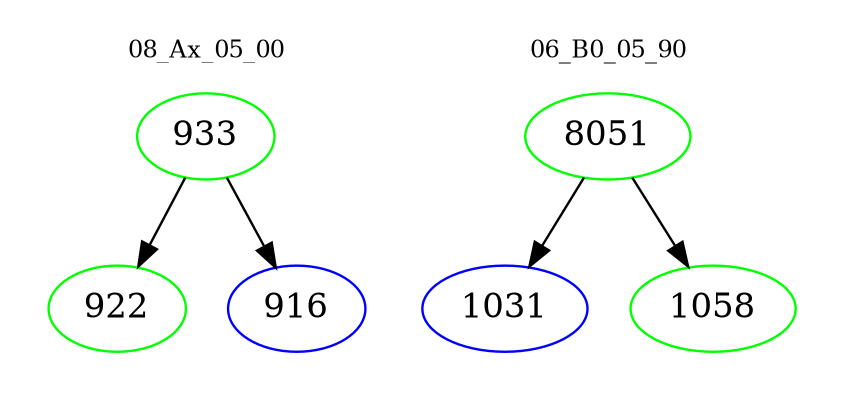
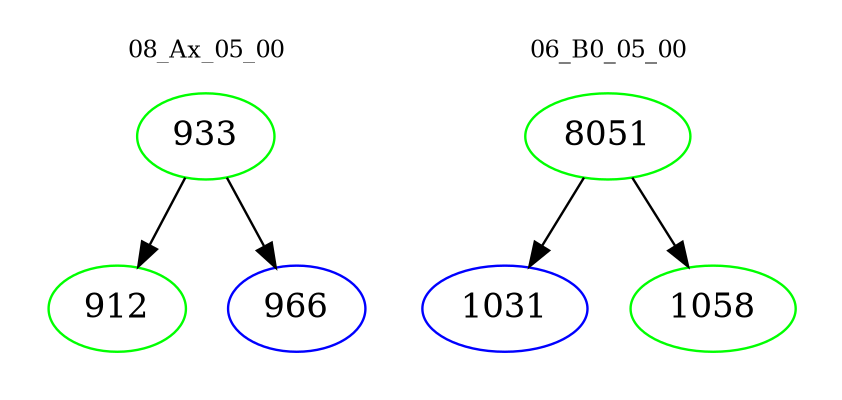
(609, 51) -> (609, 51)
(117, 309) -> (117, 309)
(297, 309) -> (297, 309)
